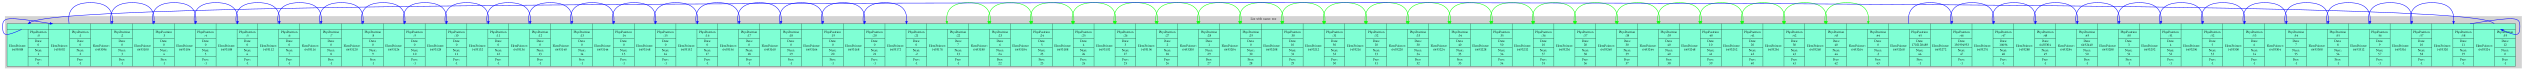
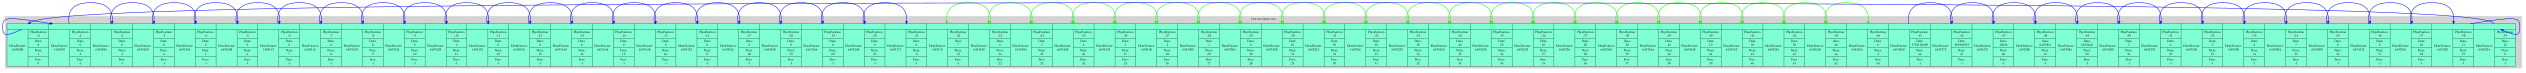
(1263, 19) -> (1263, 19)
